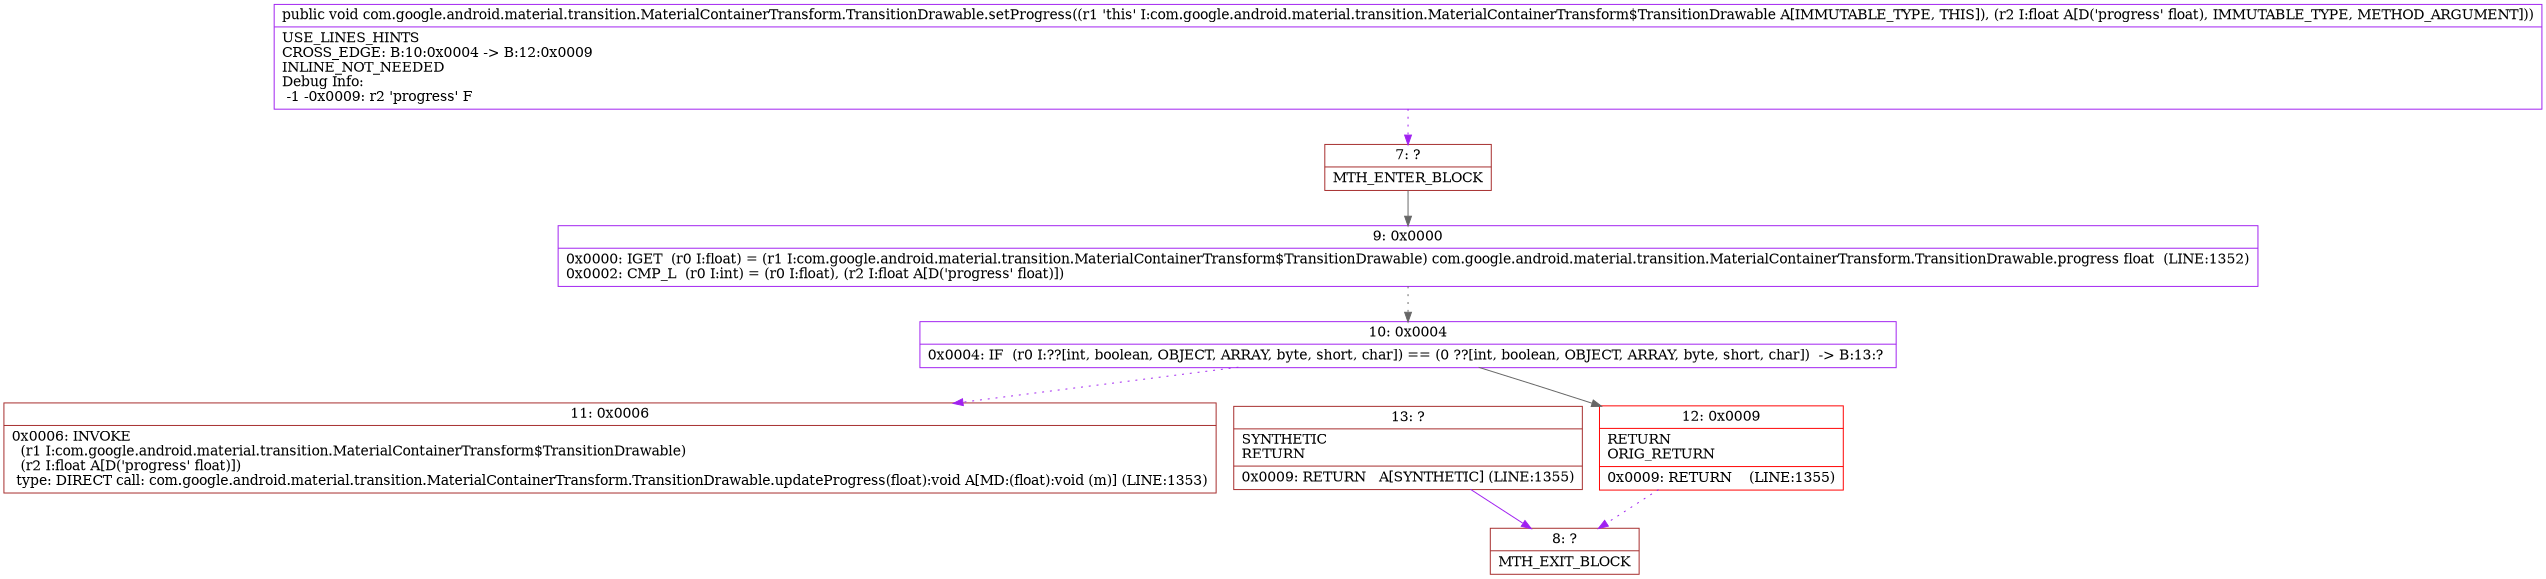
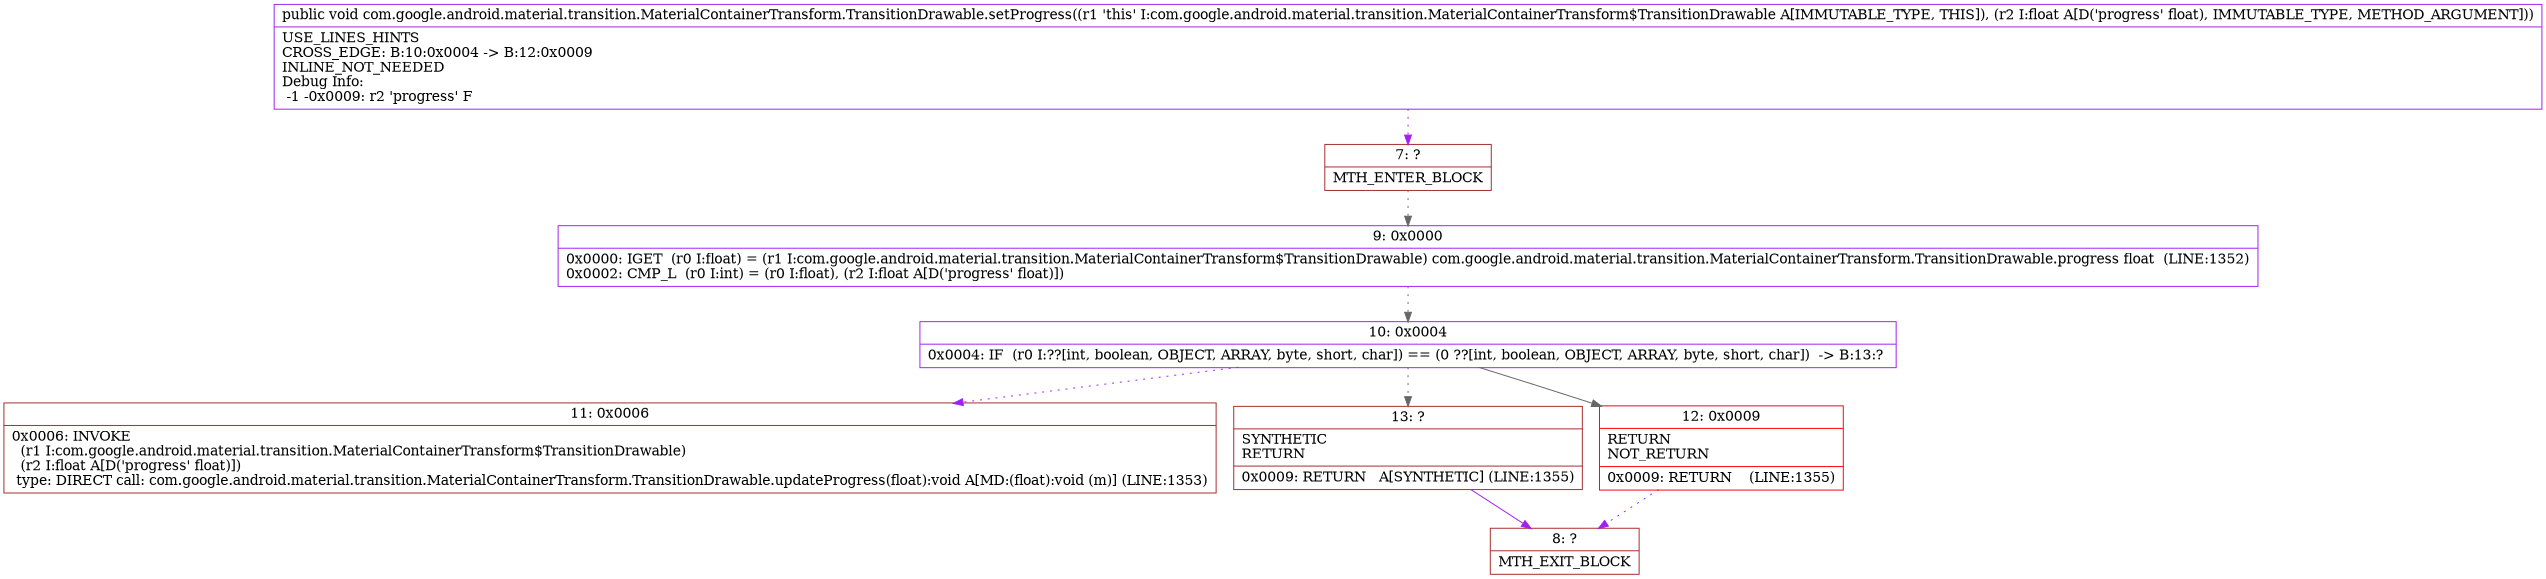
(1408, 203) -> (1408, 203)
none -> (1408, 382)
(1661, 454) -> (1658, 454)
